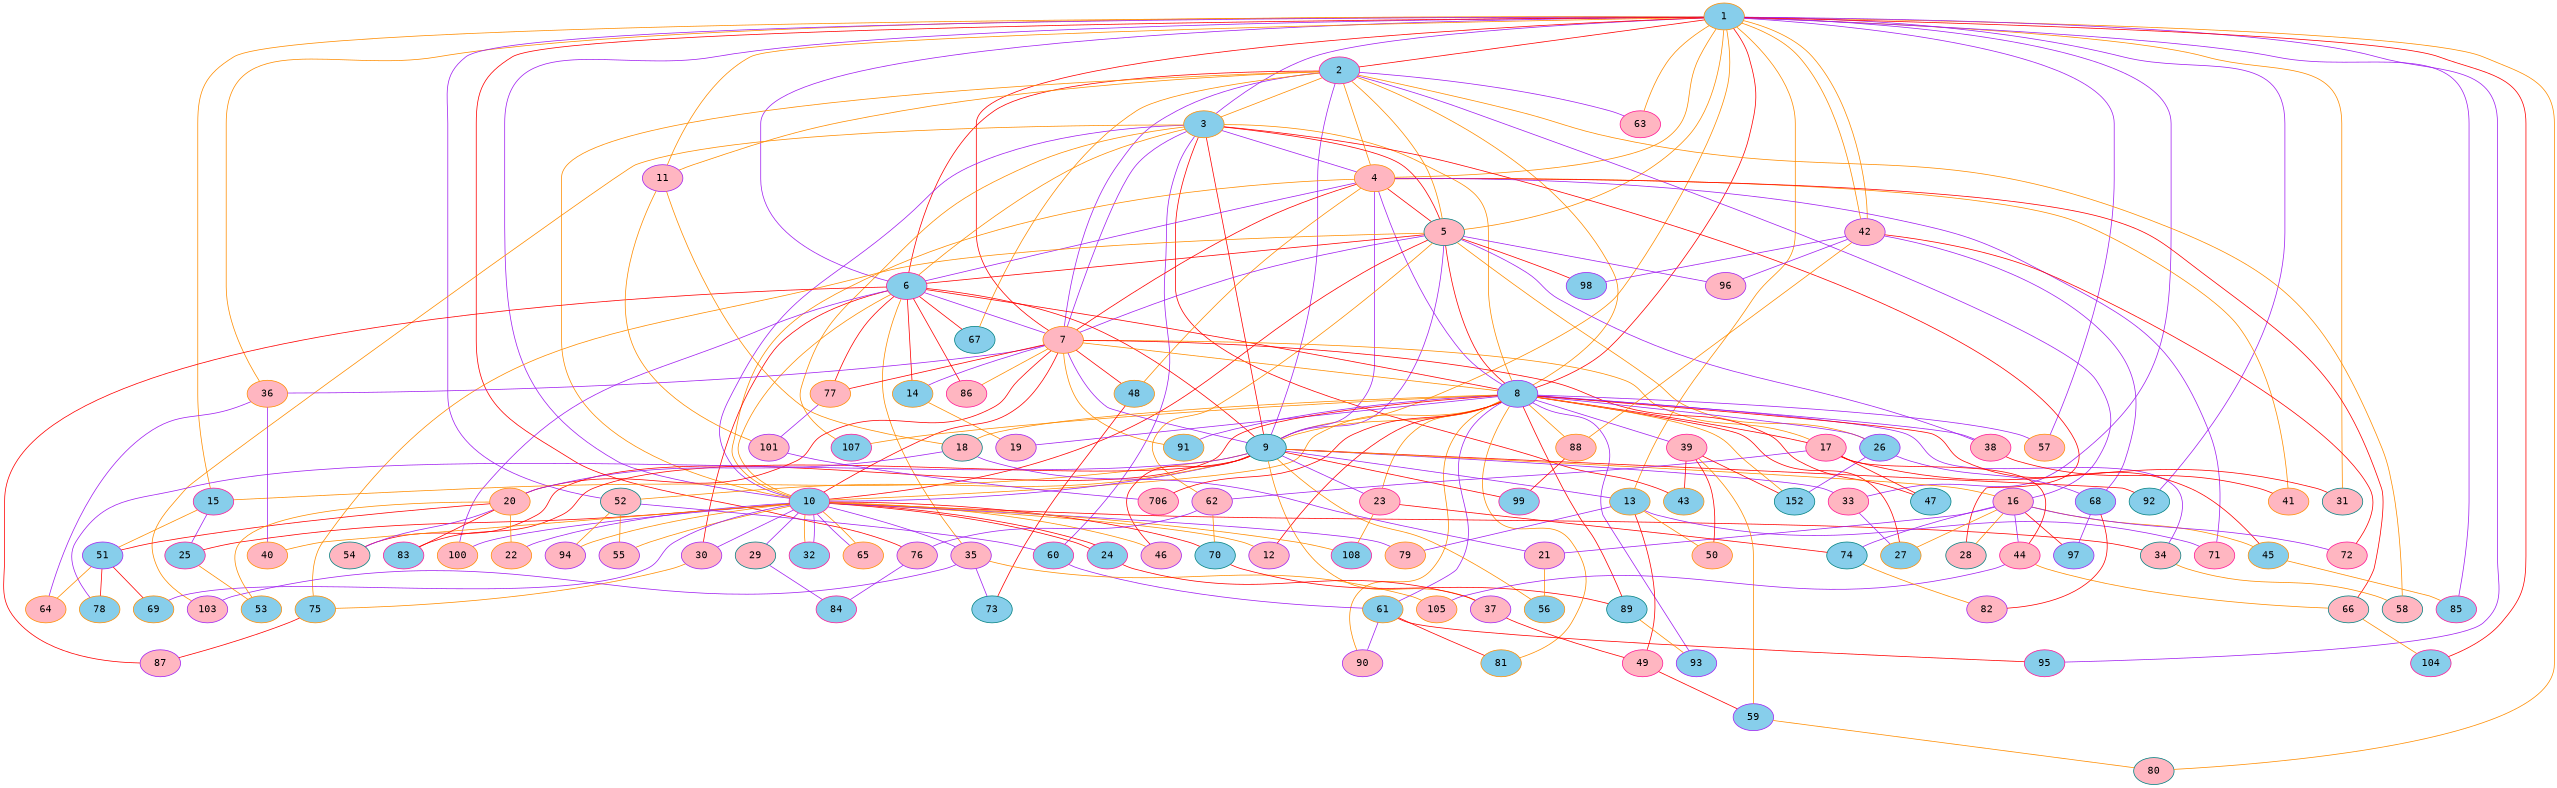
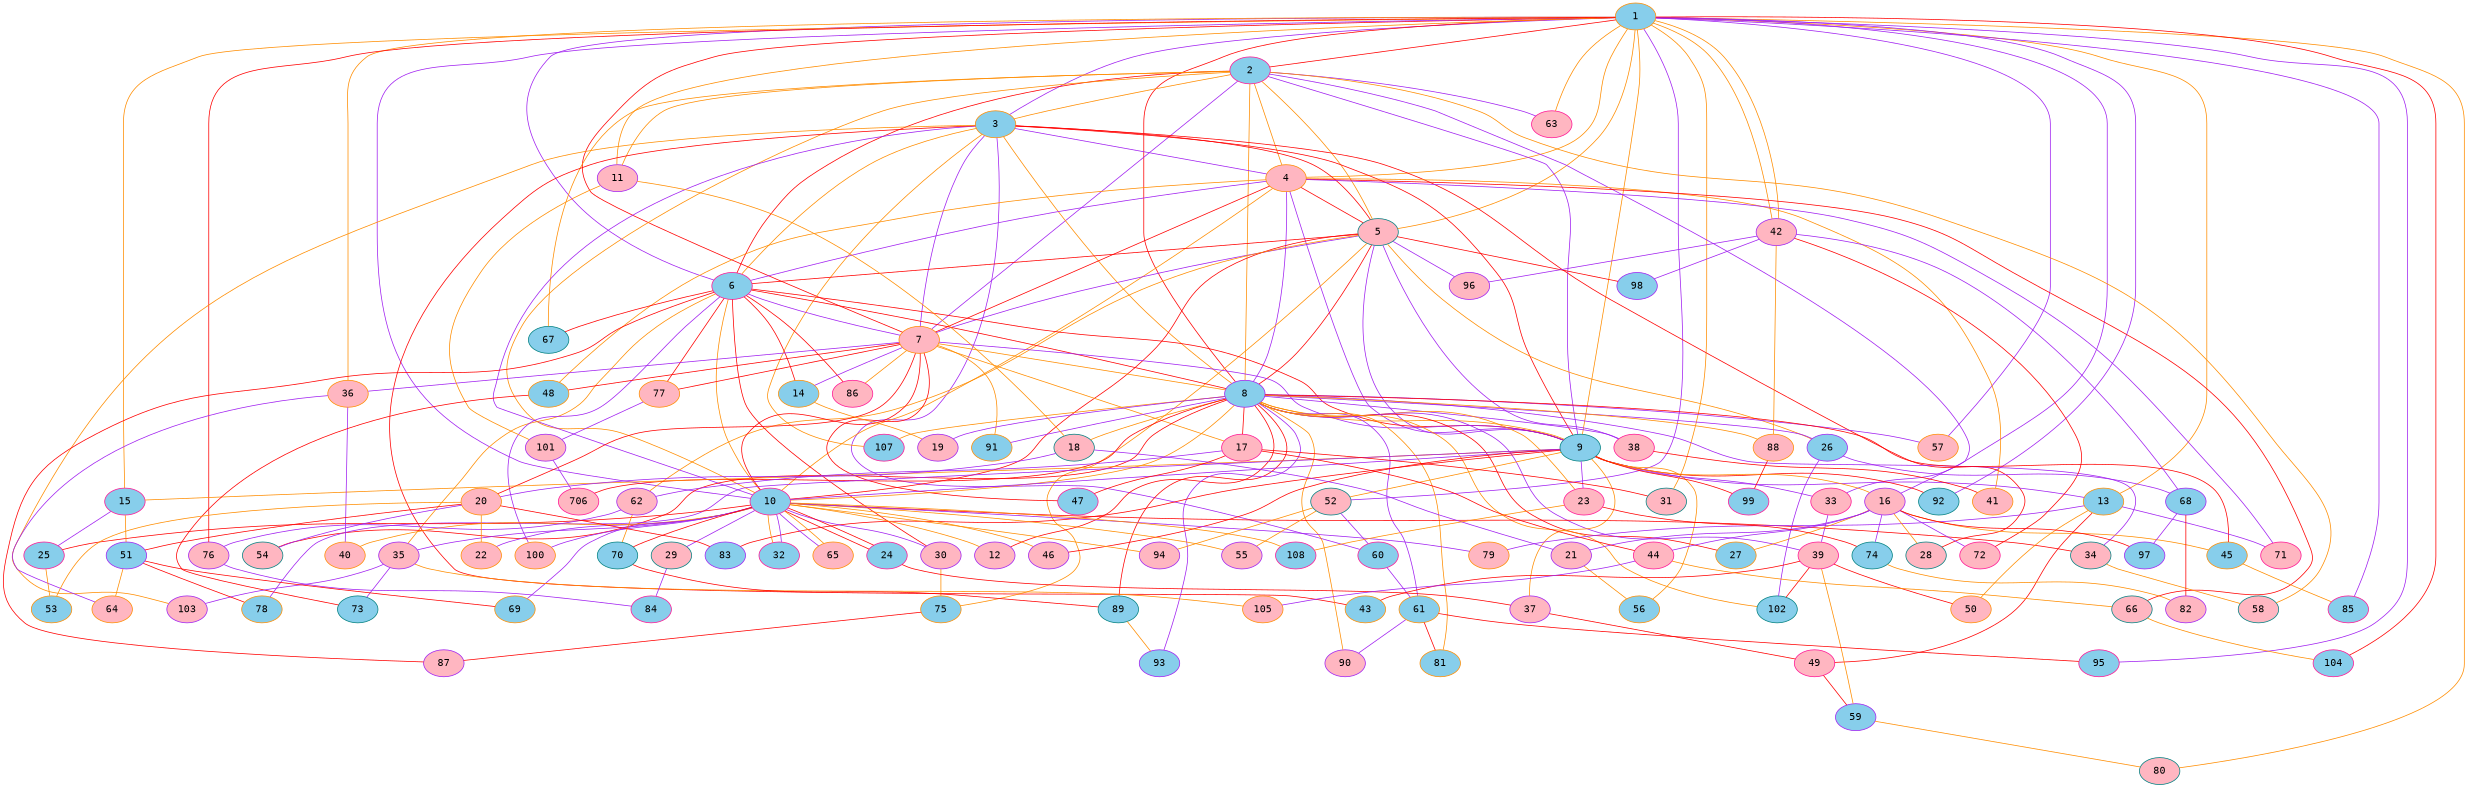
(1795, 502) -> (1777, 609)
(1931, 502) -> (1078, 502)
(1875, 529) -> (1825, 528)
(404, 555) -> (725, 555)
